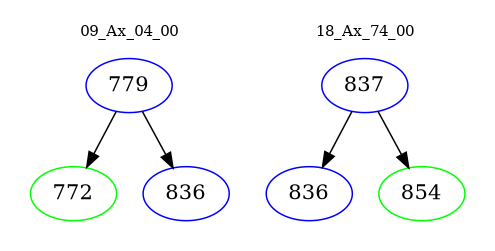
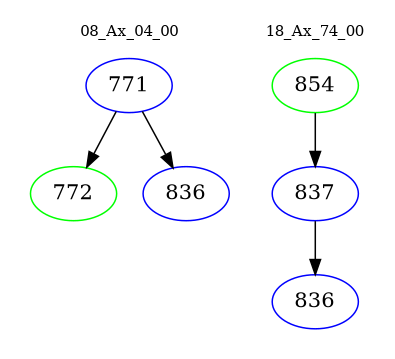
(130, 32) -> (130, 32)
(129, 86) -> (129, 86)
(390, 133) -> (315, 132)
